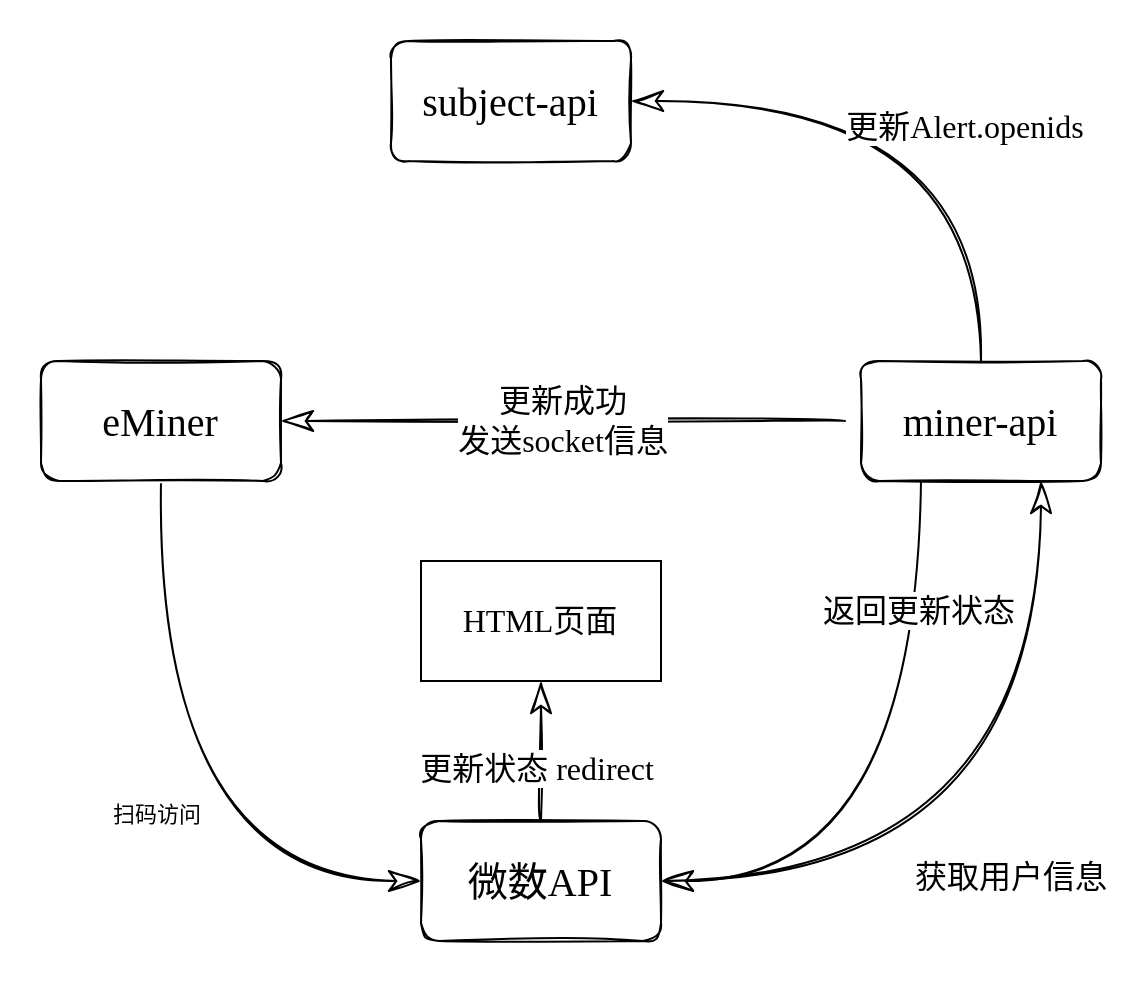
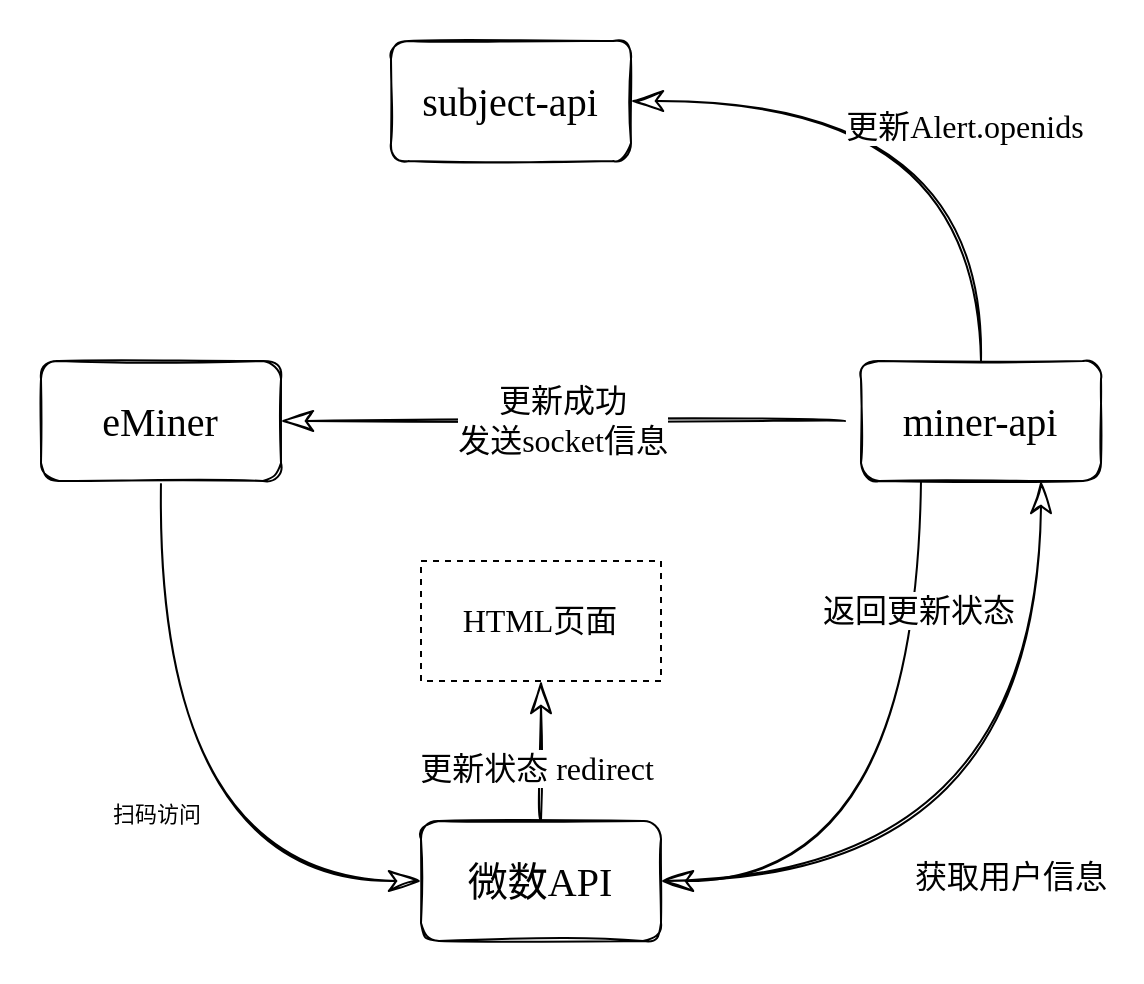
(541, 621) -> (541, 621)
